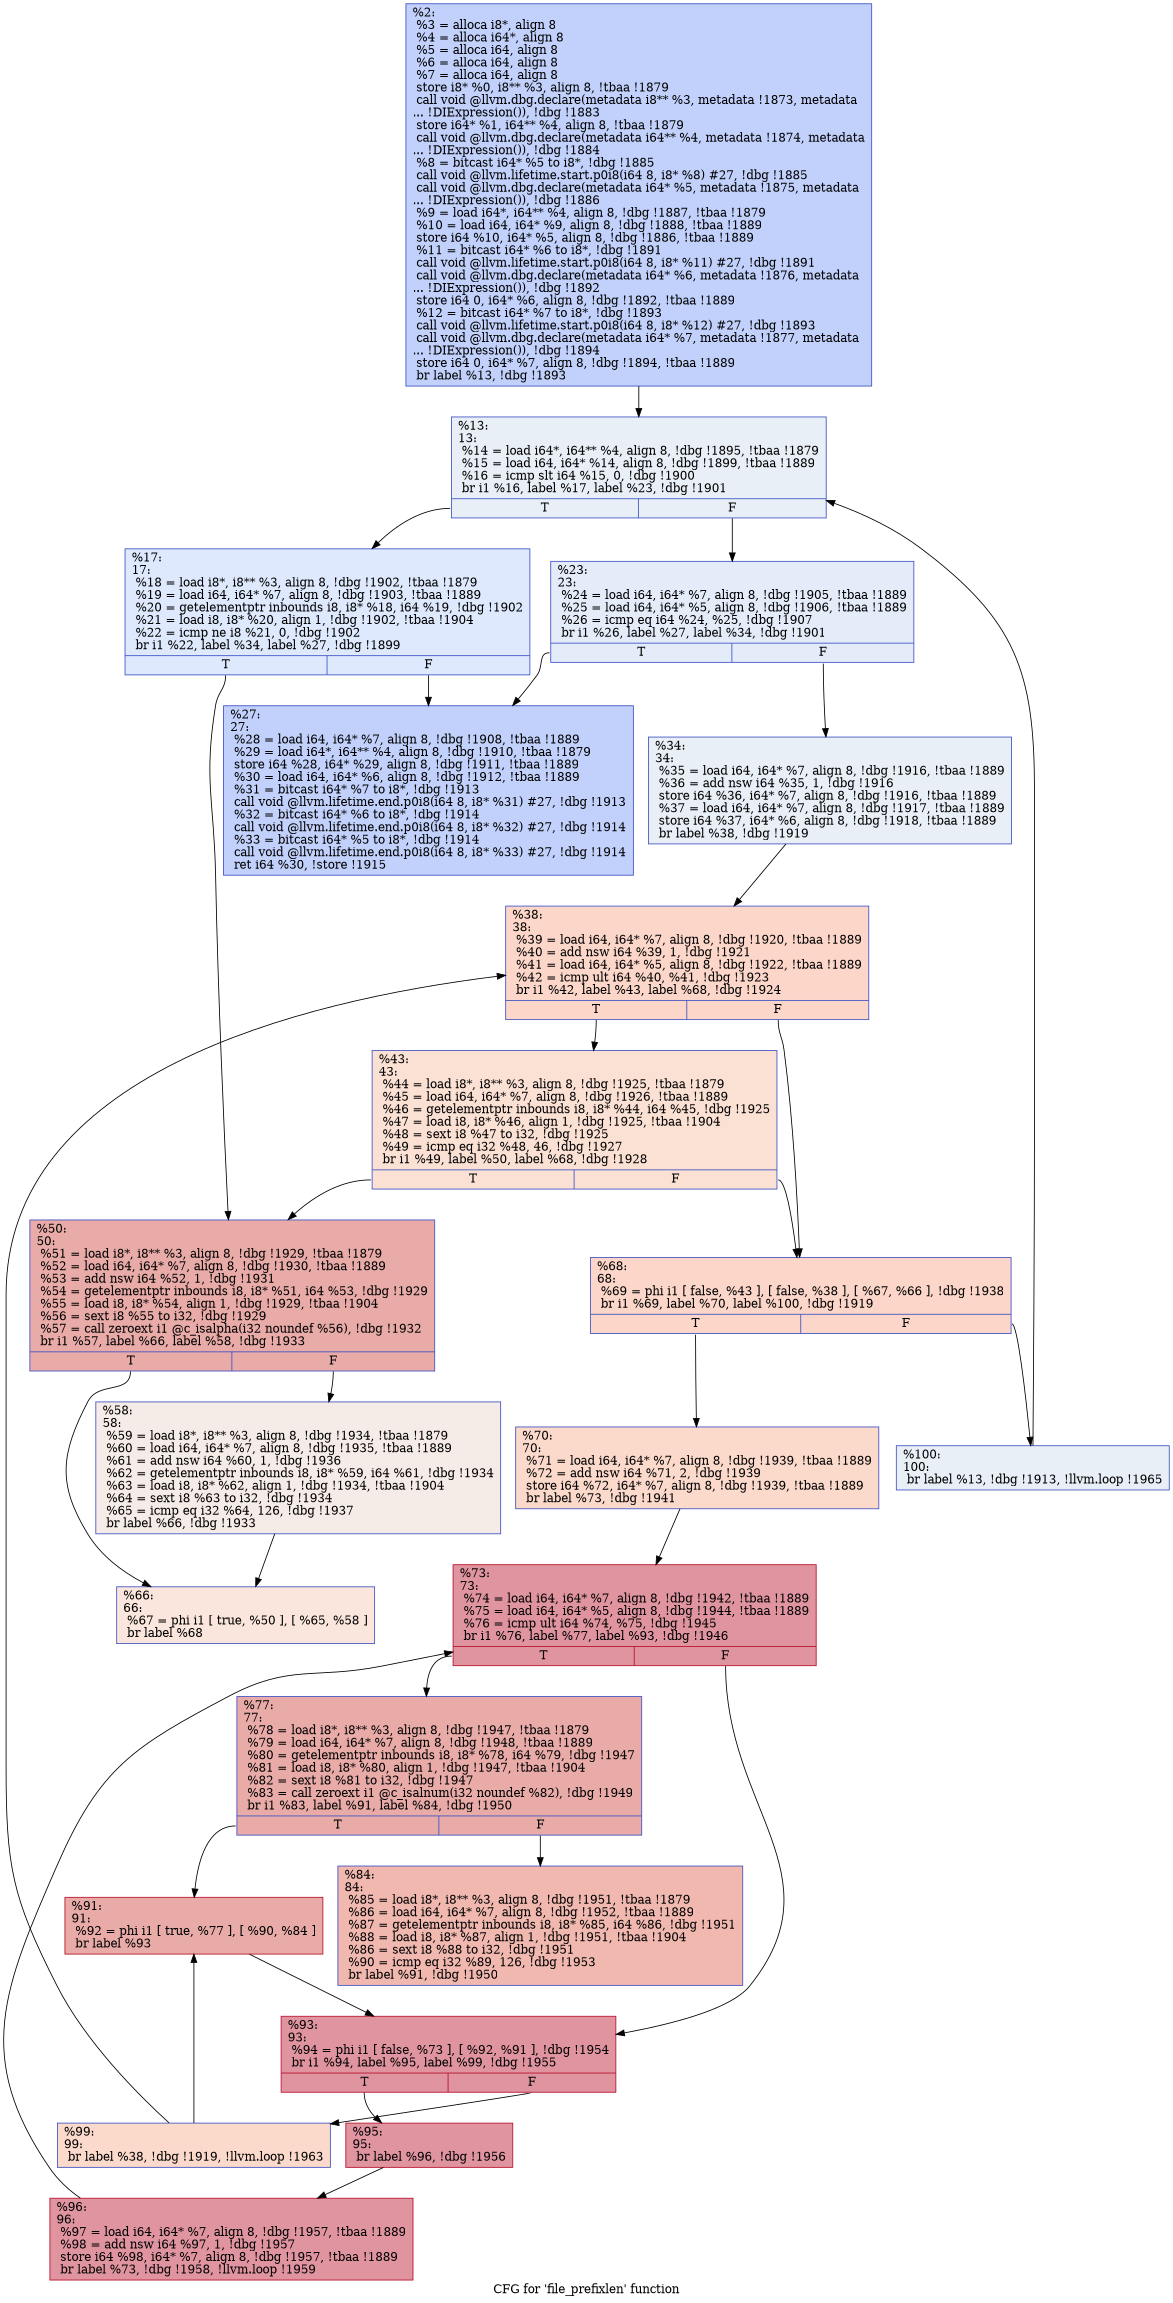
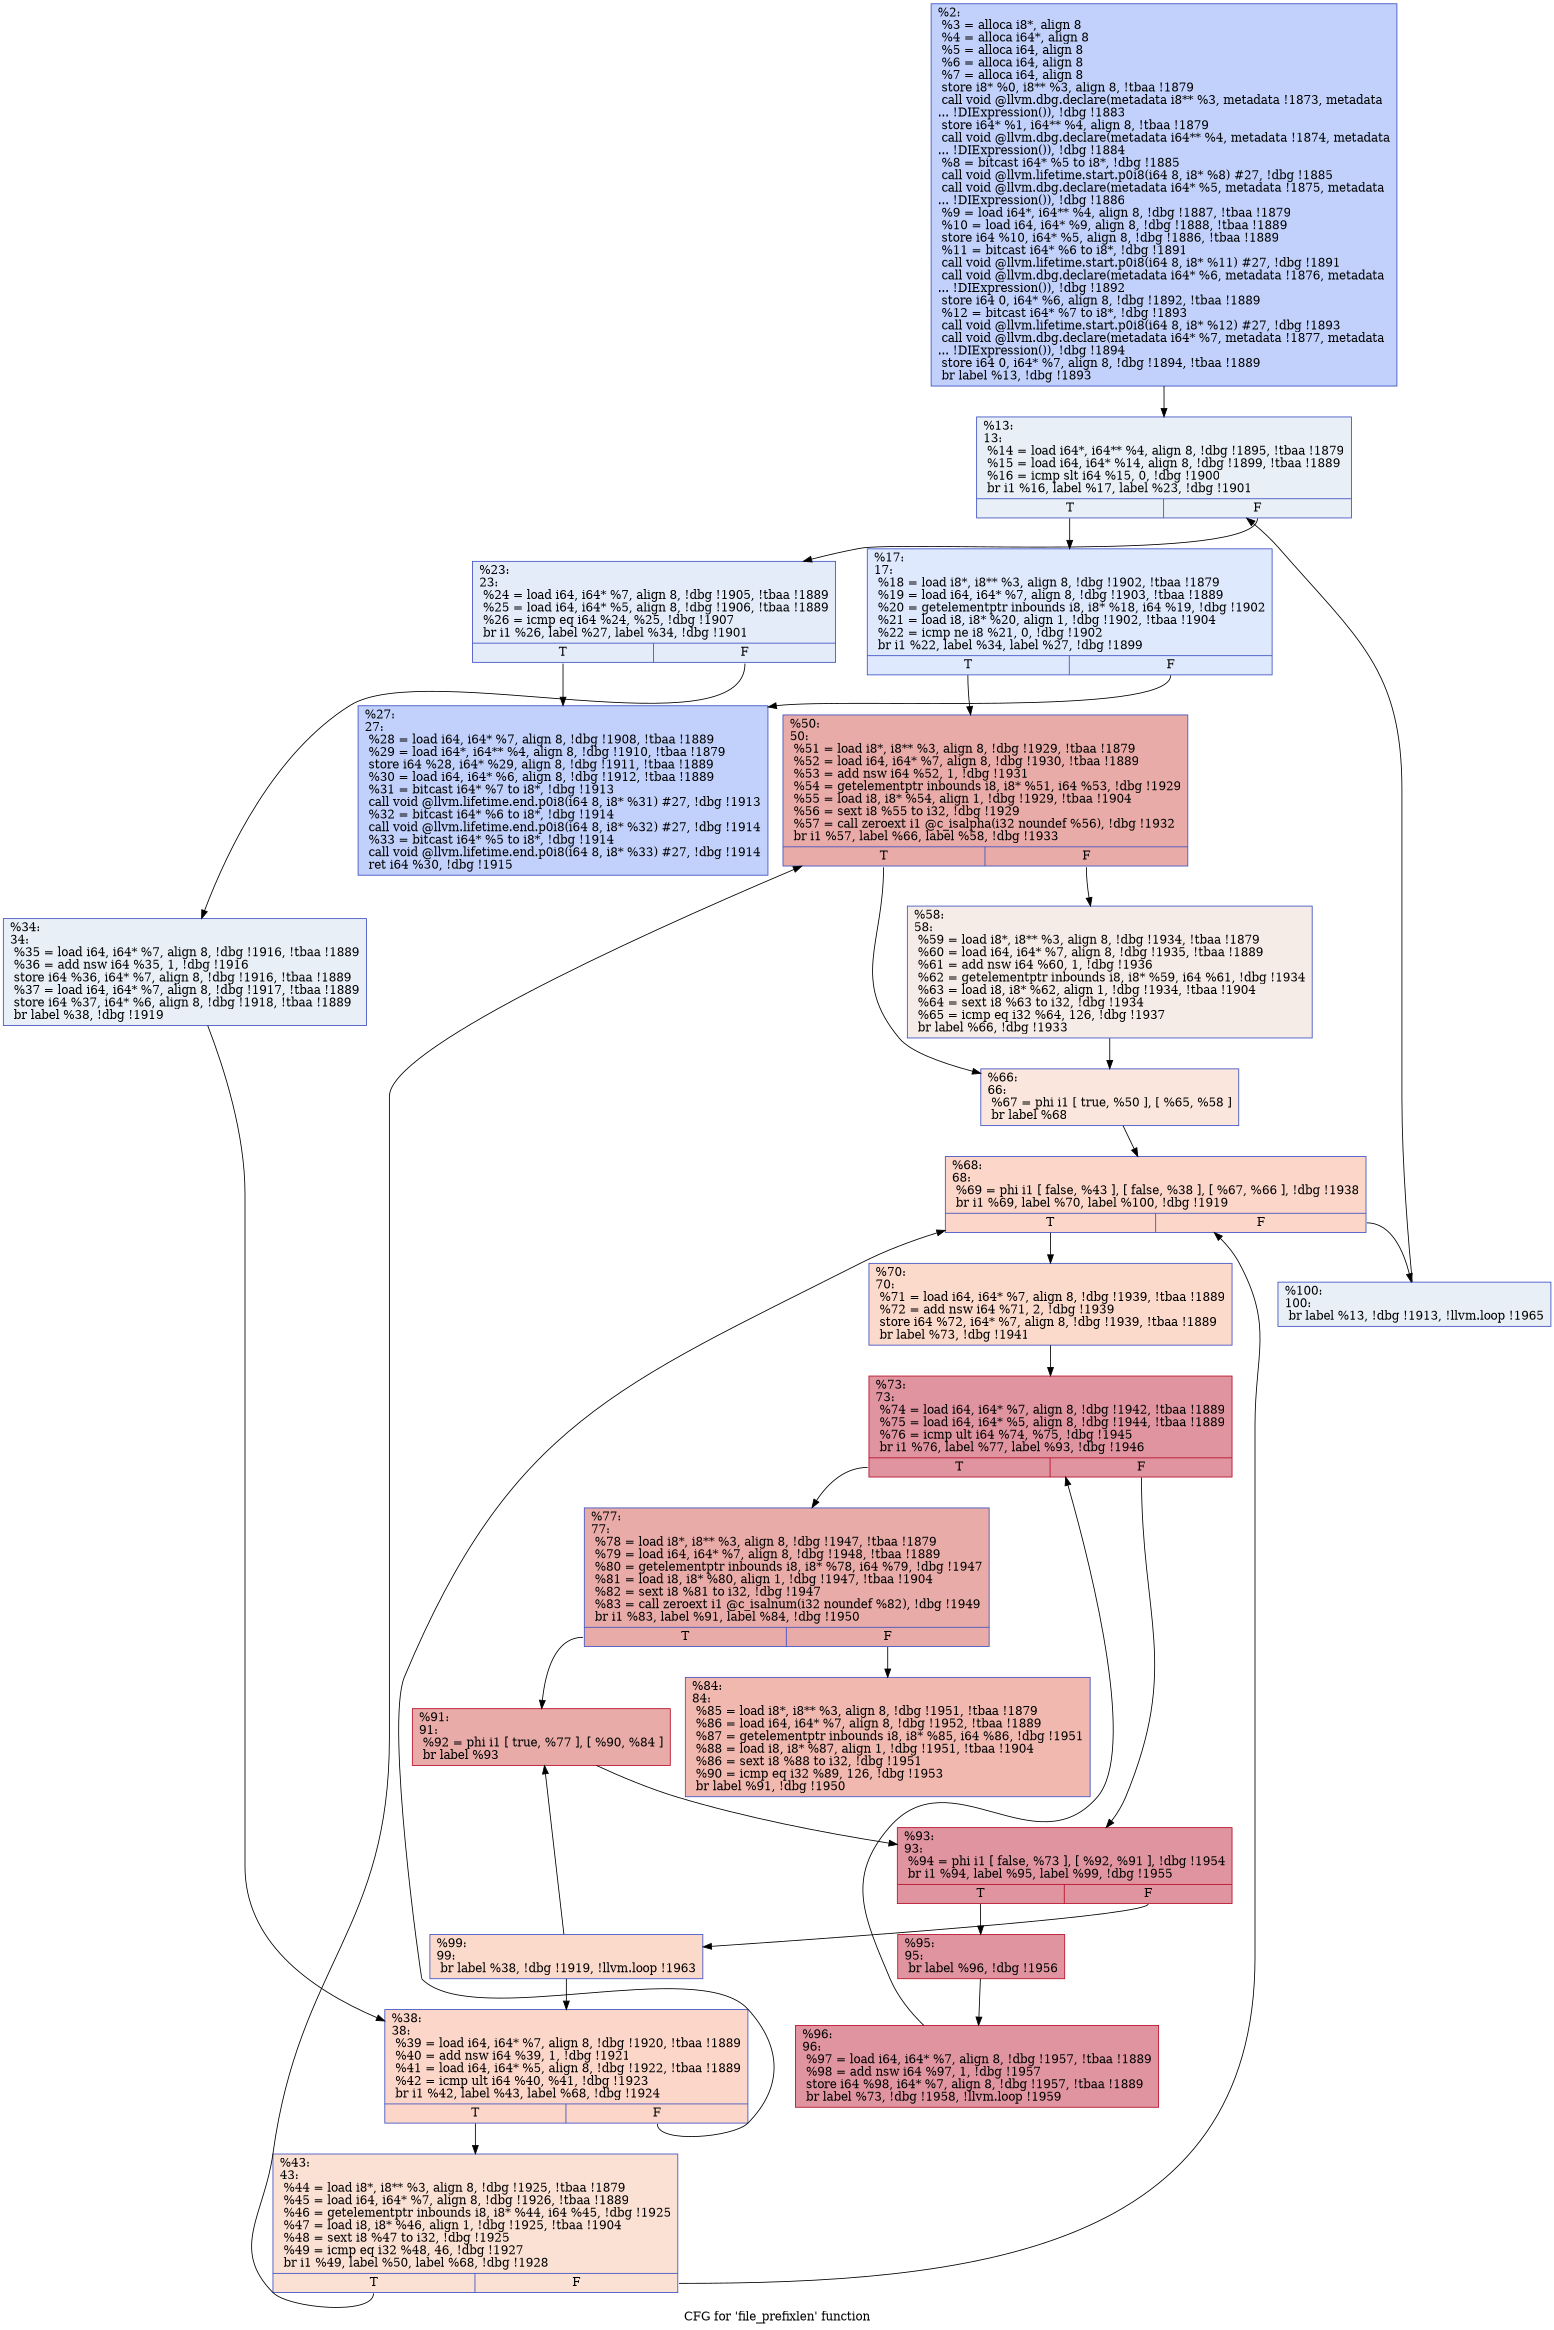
(308, 865) -> (439, 865)
none -> (1129, 1137)
